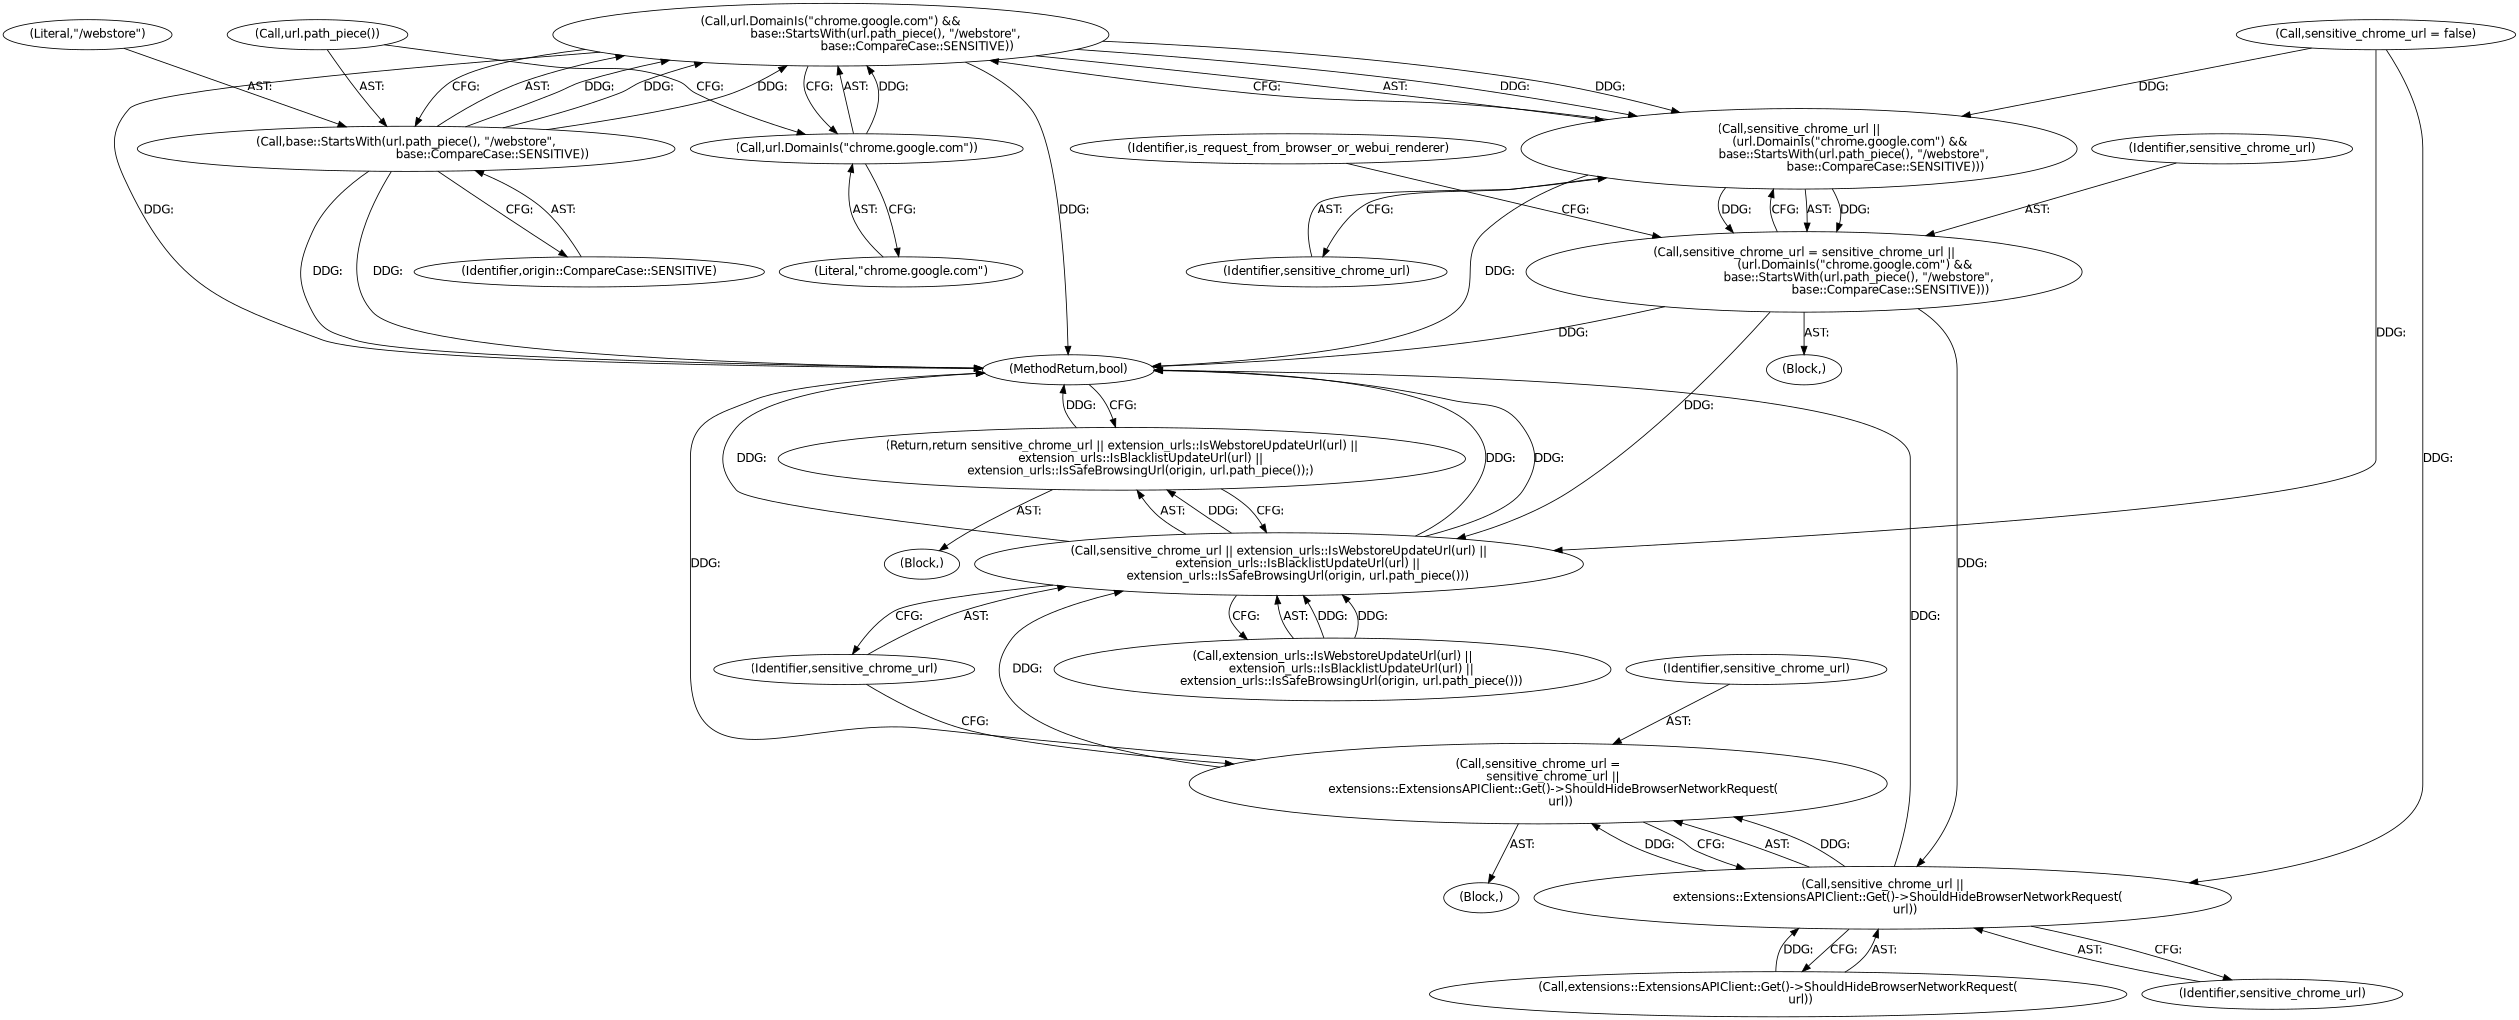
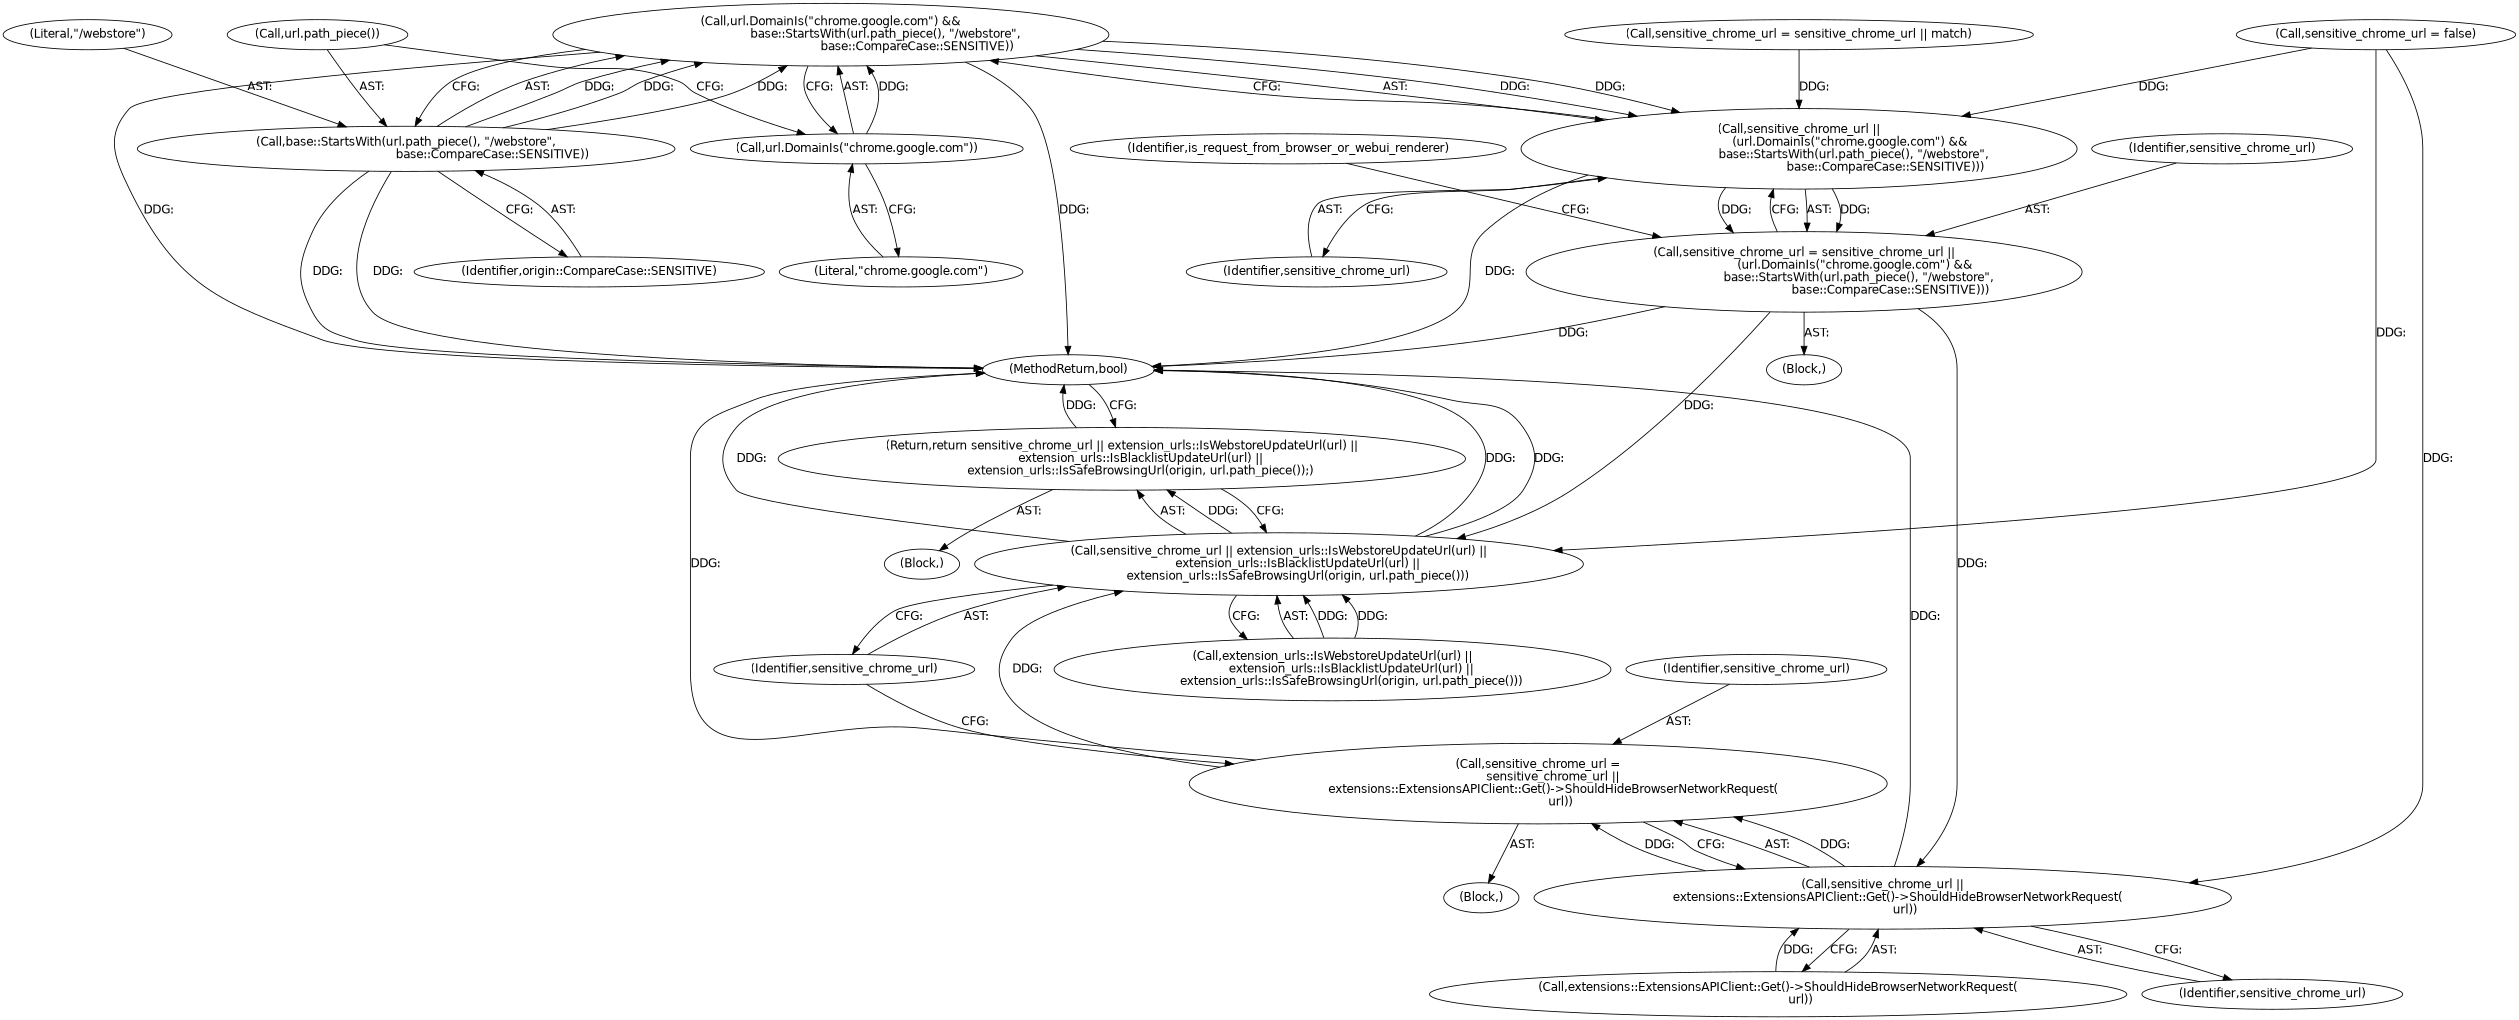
none -> (1799, 35)
